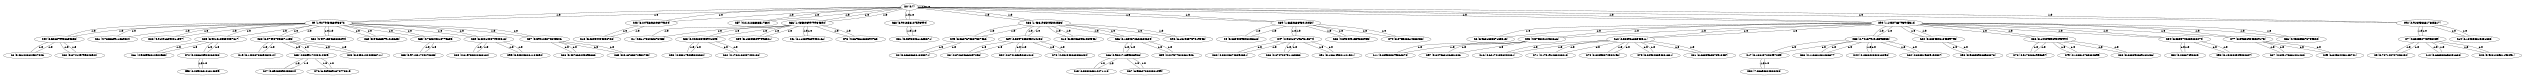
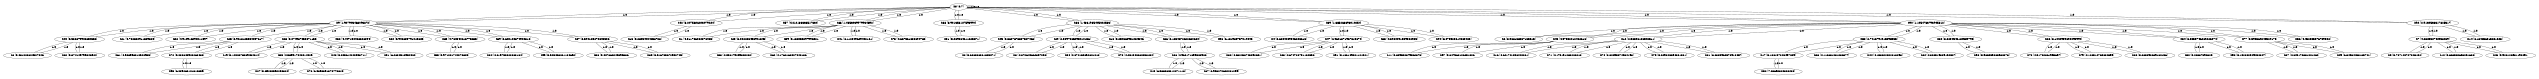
(1406, 39) -> (1454, 39)
none -> (400, 55)
(1177, 55) -> none
